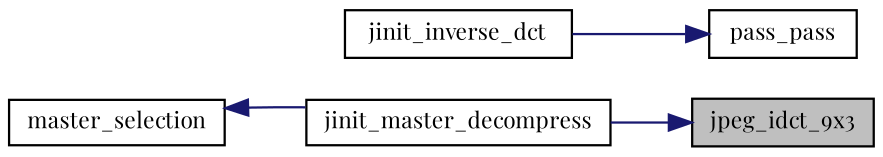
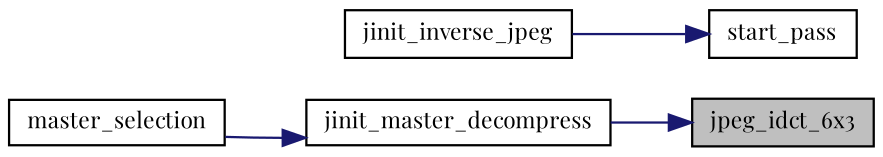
(458, 34) -> (458, 34)
(783, 34) -> (783, 34)
(277, 107) -> (254, 138)
(783, 123) -> (783, 123)
